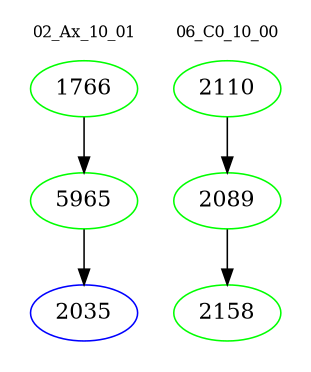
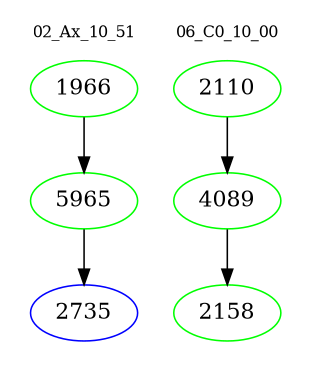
(84, 33) -> (84, 33)
(84, 89) -> (84, 89)
(227, 201) -> (227, 201)
(84, 313) -> (84, 313)
